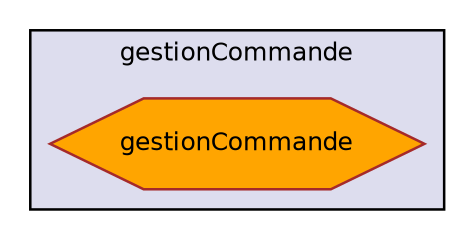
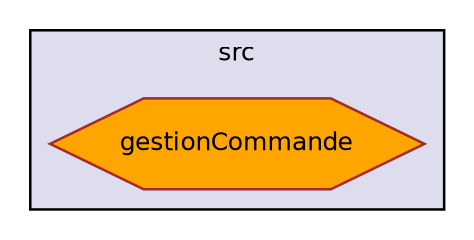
(237, 54) -> (237, 54)
